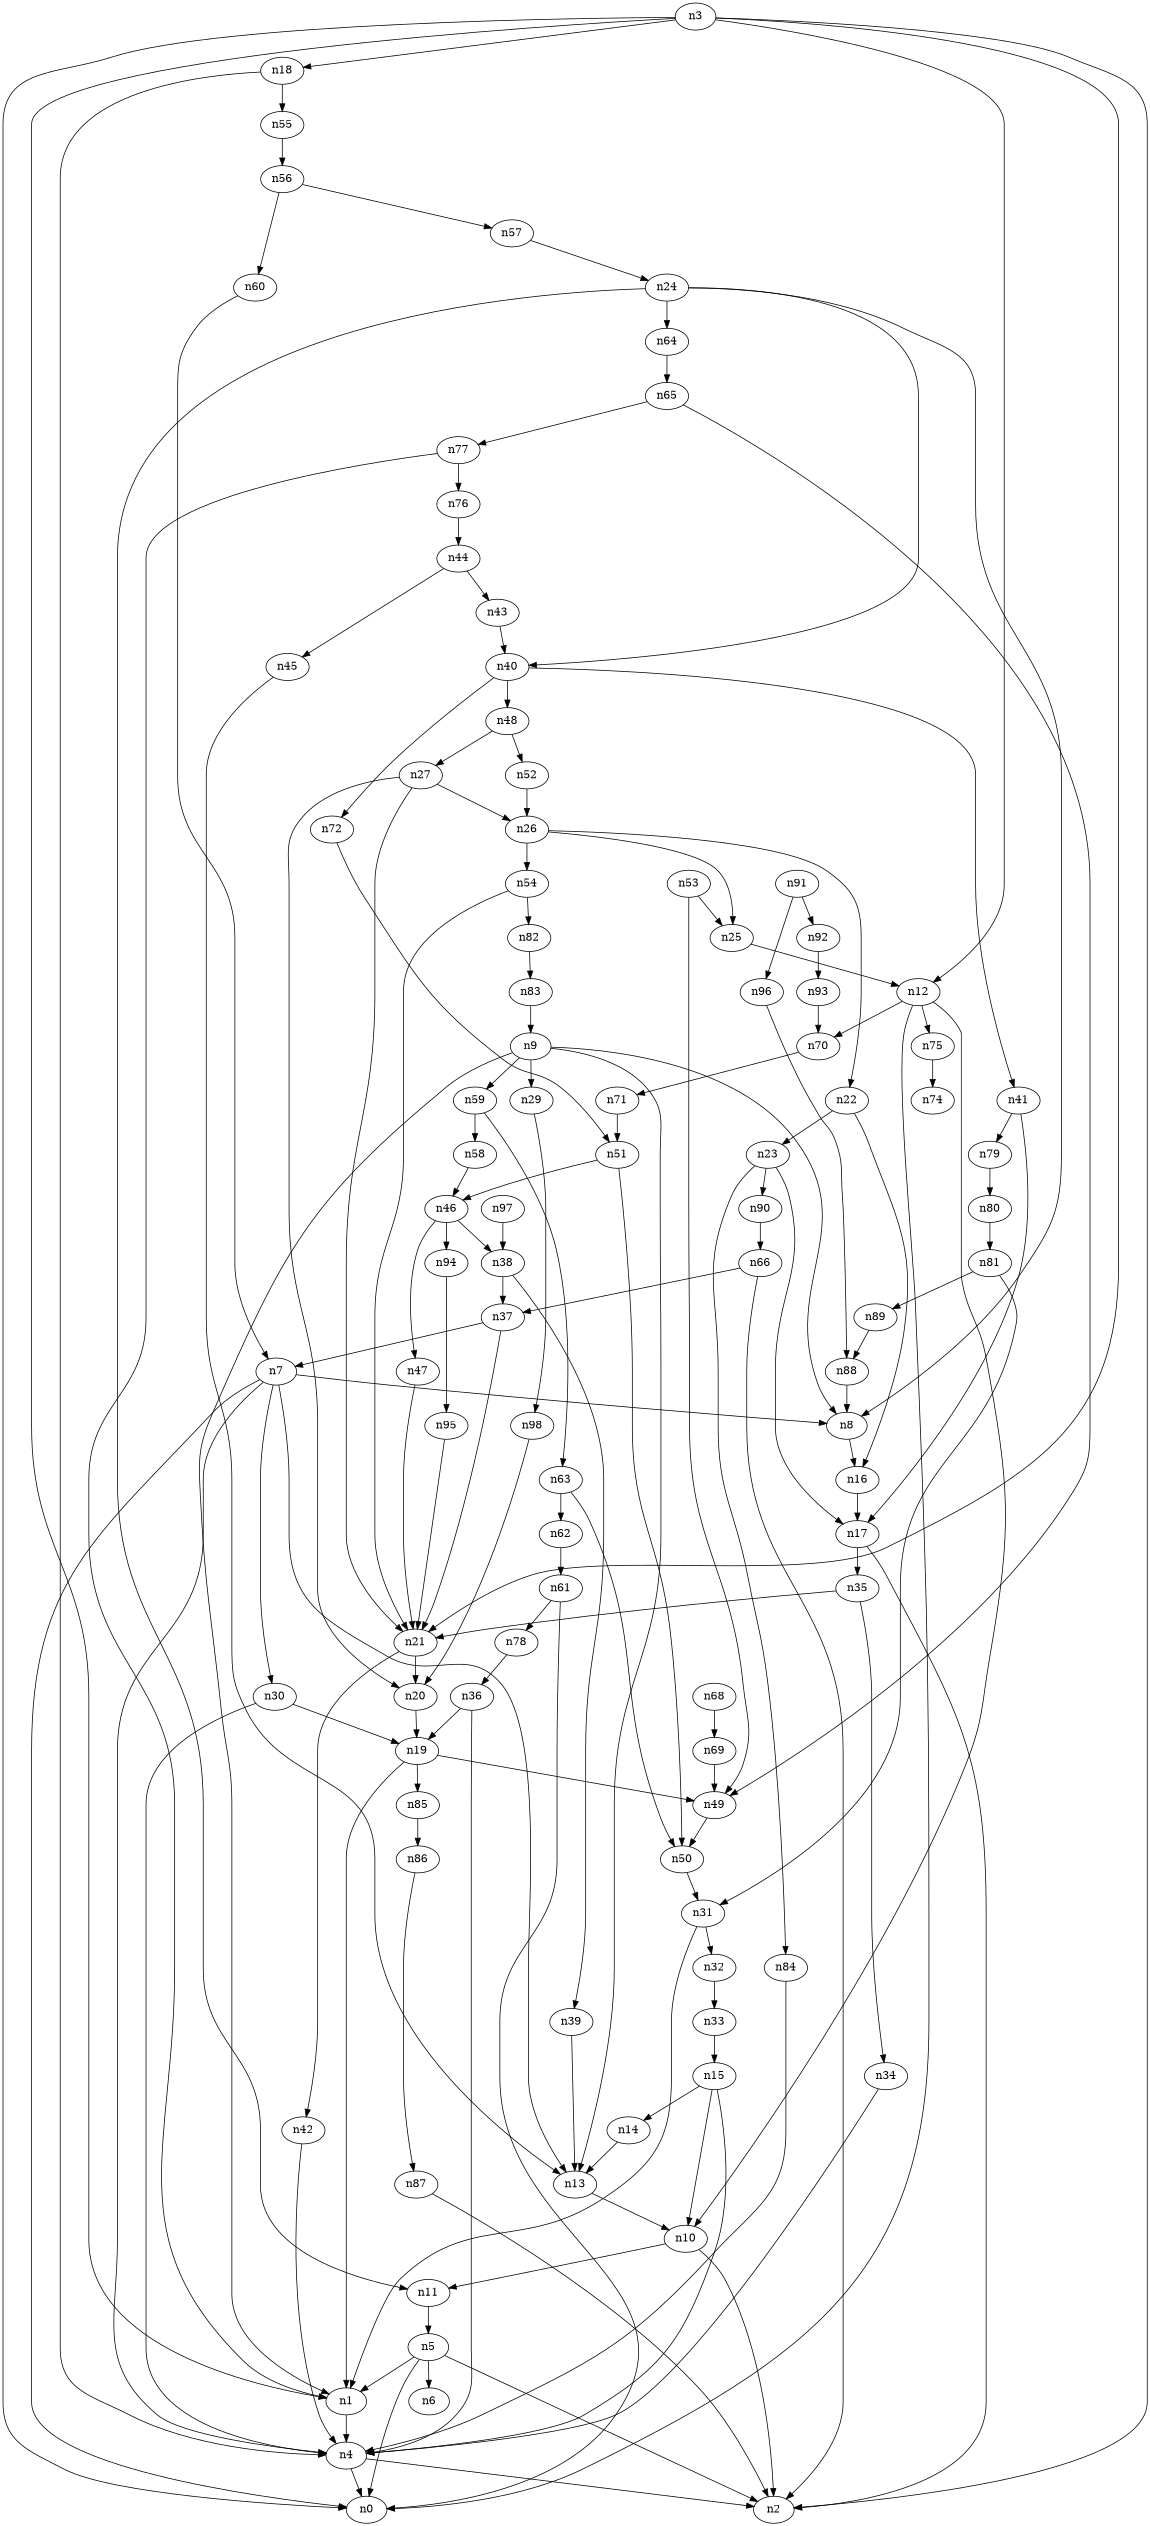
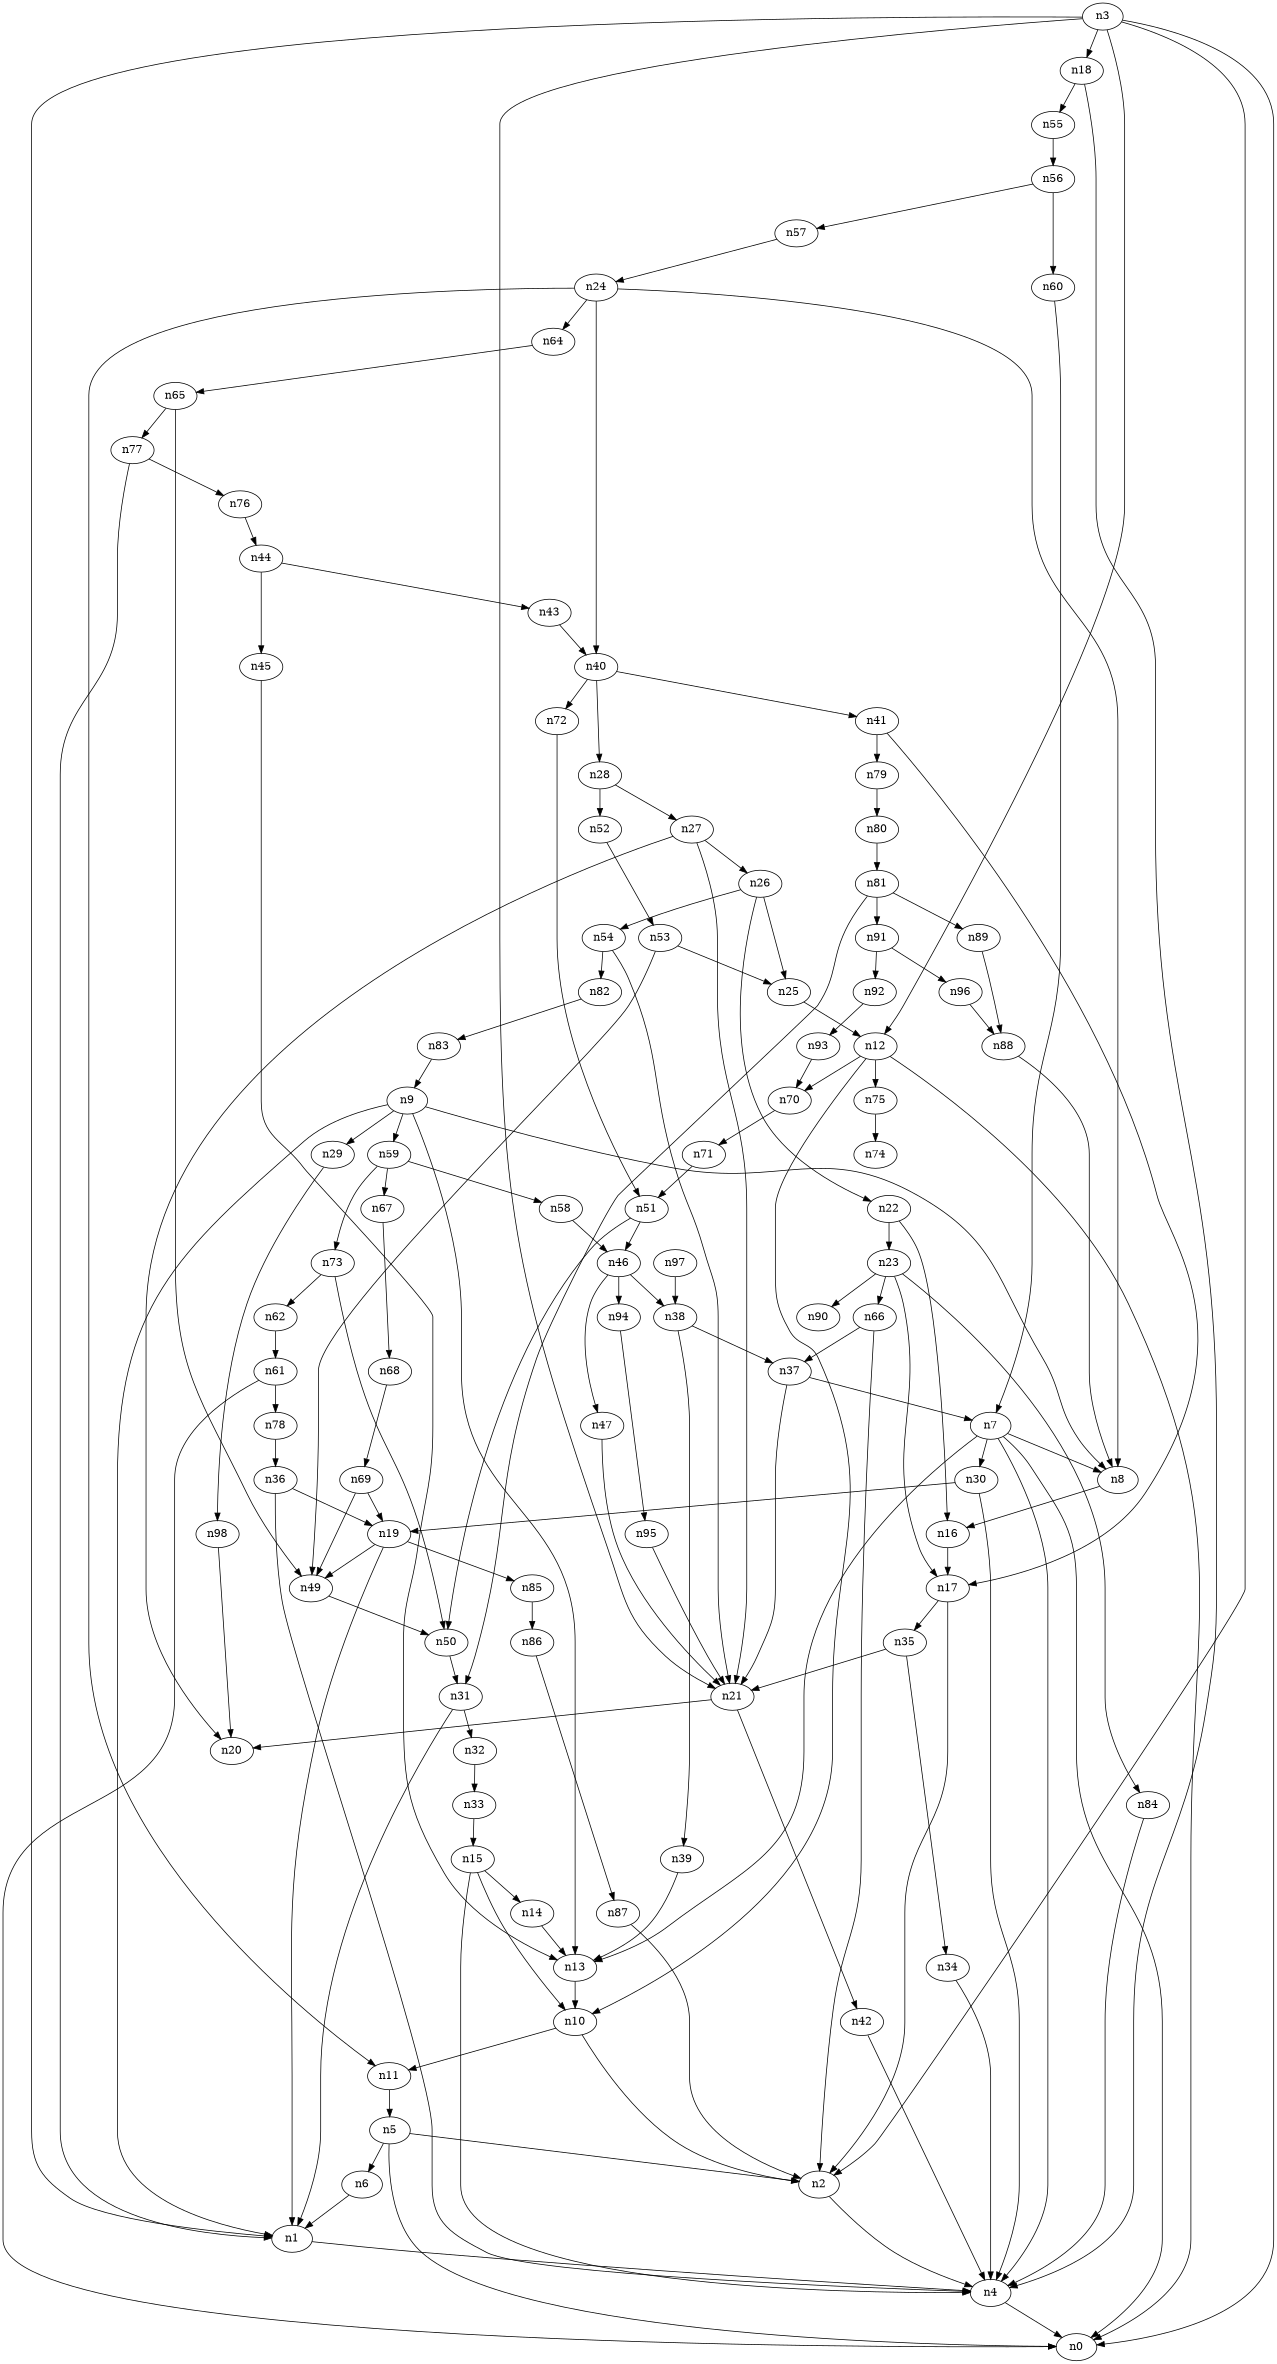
(507, 721) -> (600, 775)
(527, 799) -> (628, 881)
none -> (877, 907)
none -> (382, 1209)
(760, 1232) -> (883, 1287)
(561, 1480) -> (333, 1263)
(416, 1720) -> (373, 1504)
(390, 2372) -> (330, 2209)
(566, 2483) -> (891, 2250)
